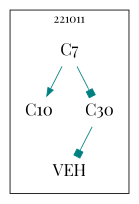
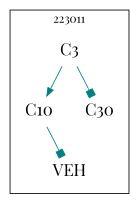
(70, 20) -> (70, 20)
(70, 51) -> (70, 51)
(87, 138) -> (53, 138)
